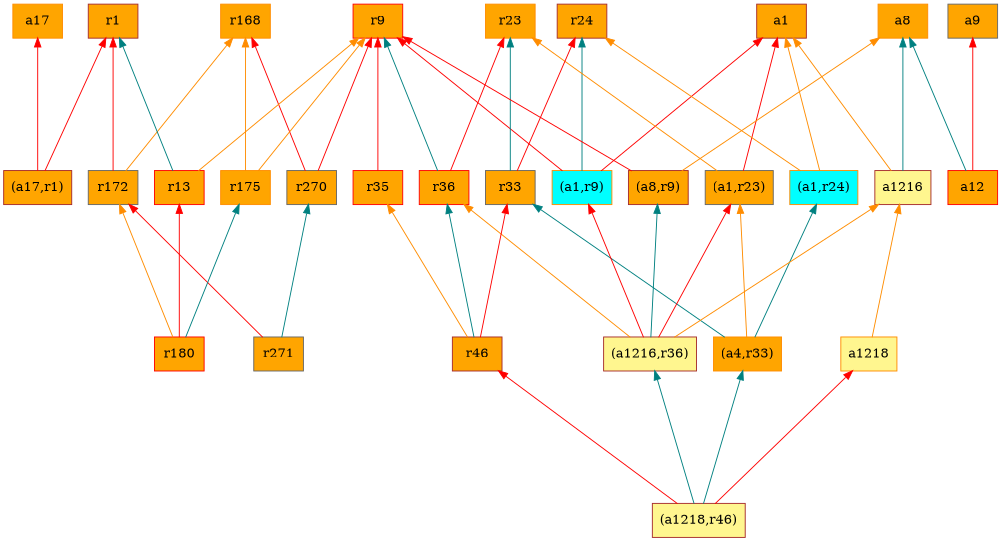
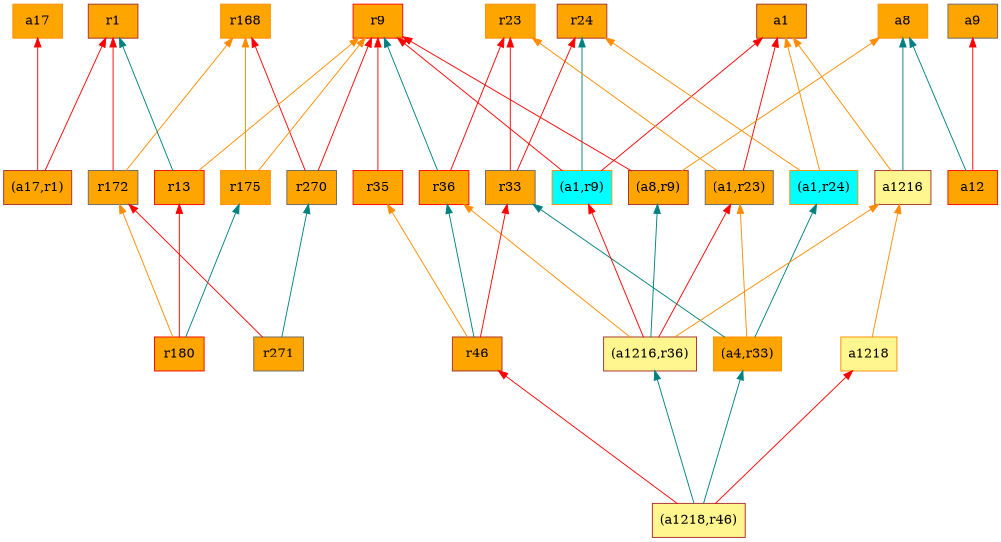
(510, 109) -> (510, 109)
